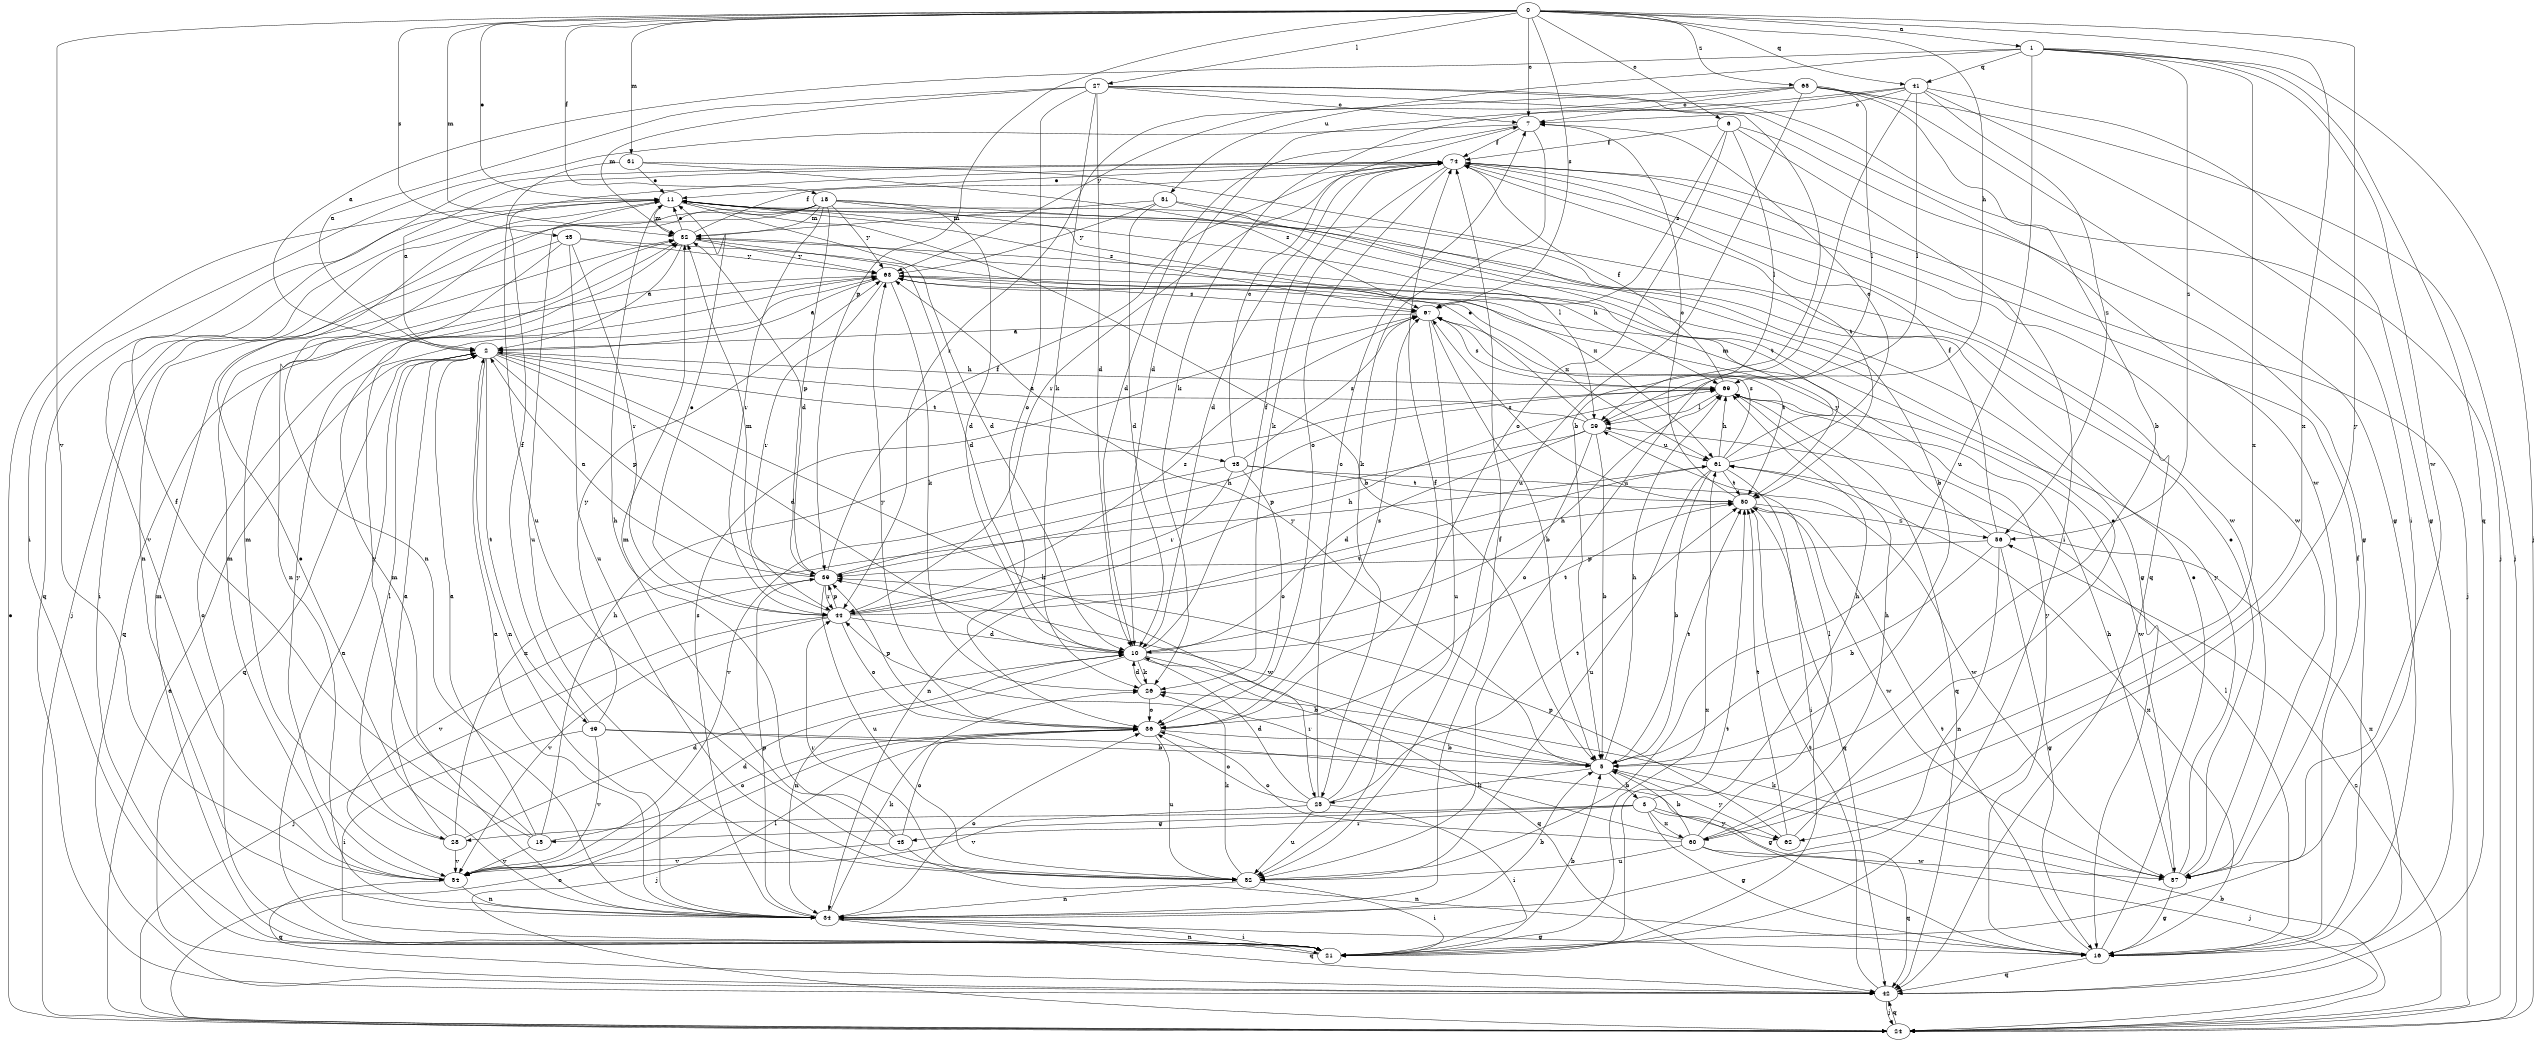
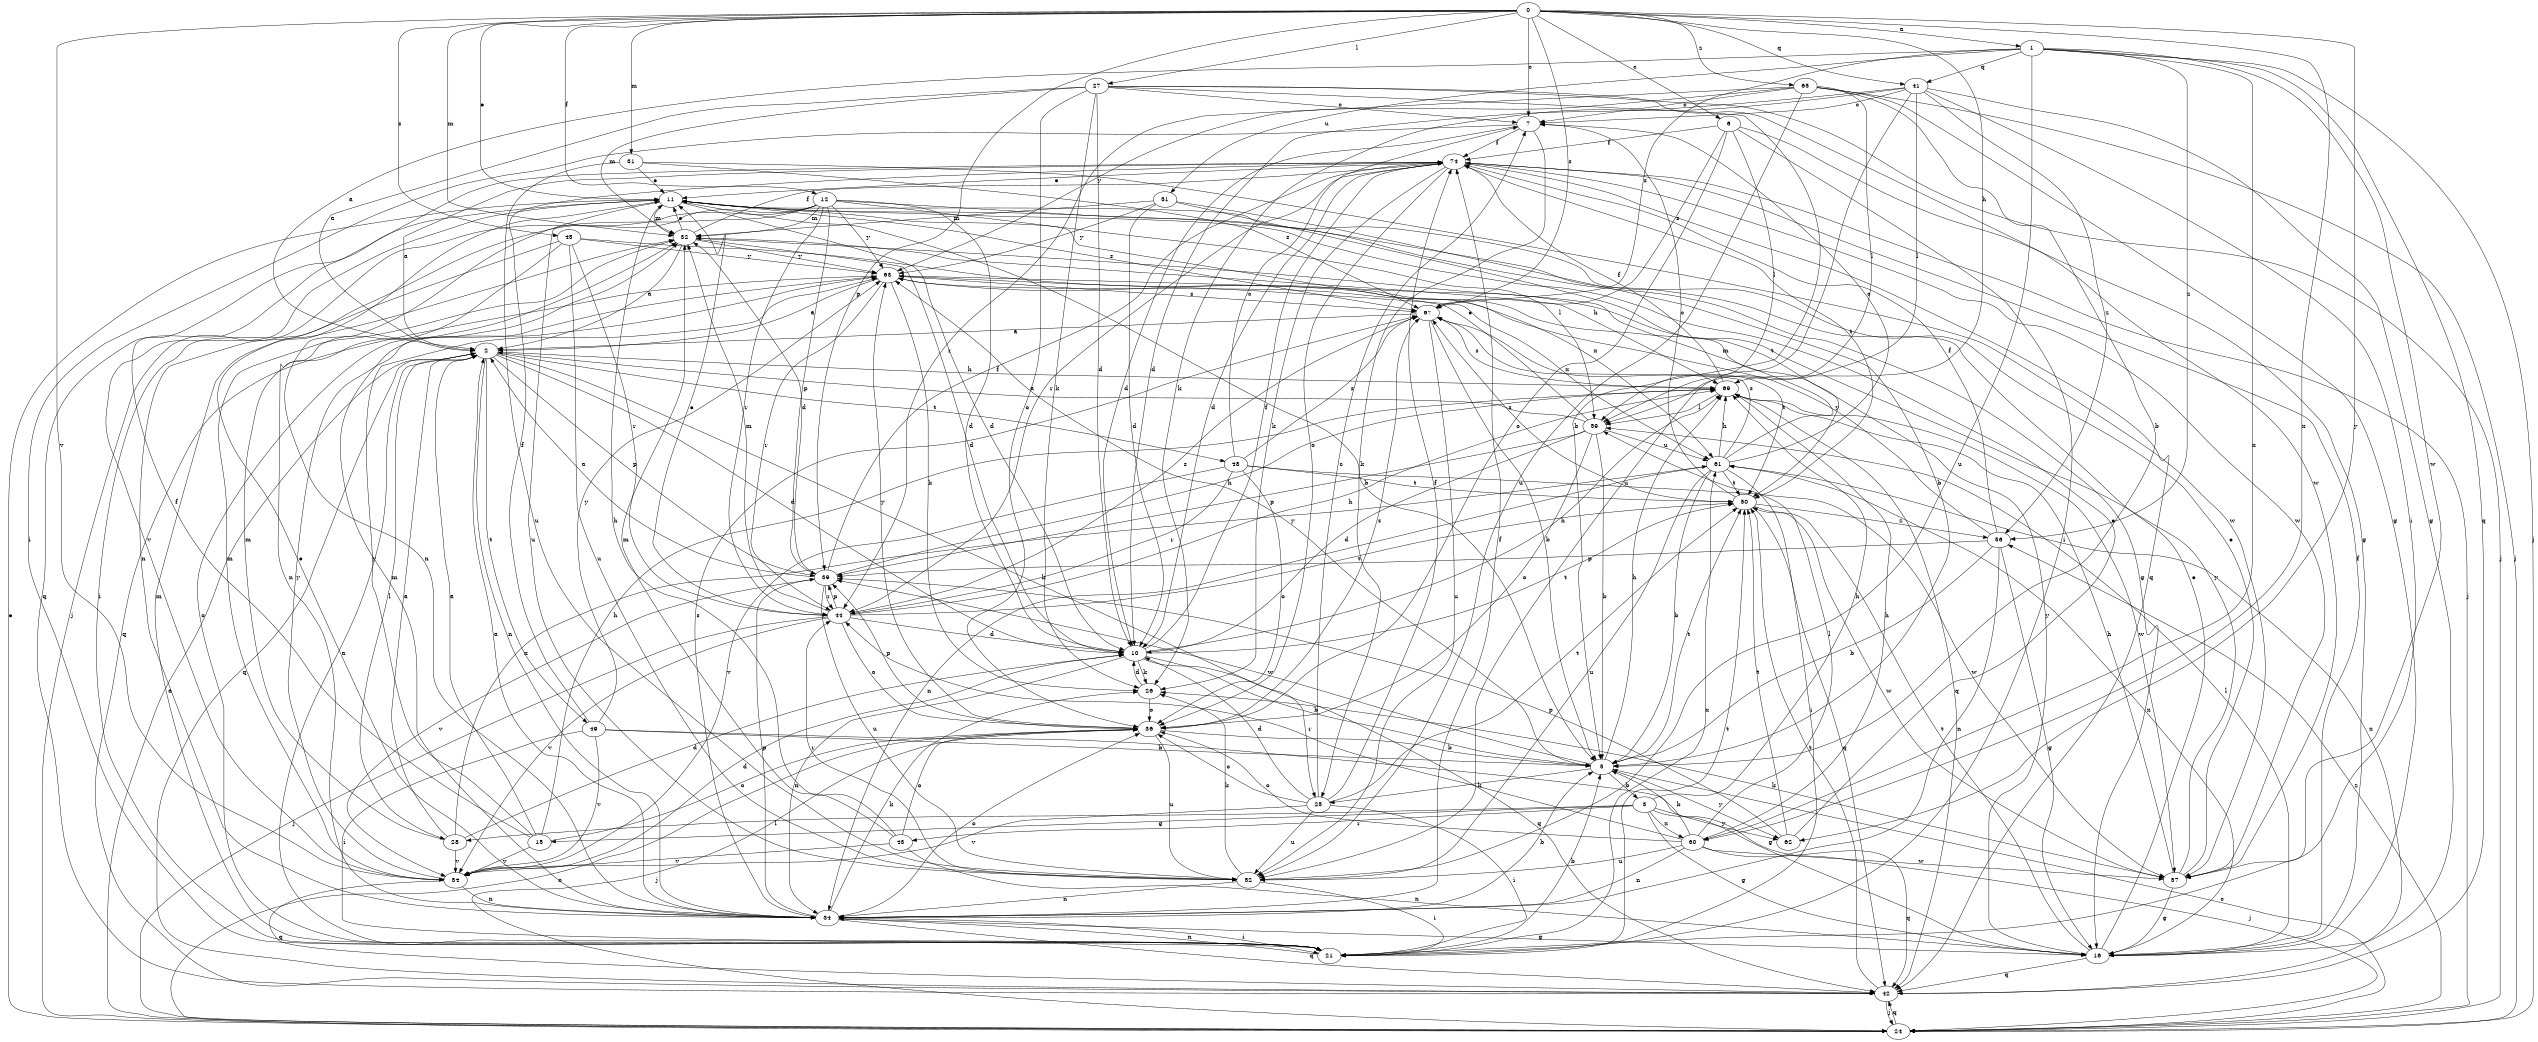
none -> (1675, 121)
(825, 200) -> (825, 200)
(1595, 426) -> (1595, 426)
(2222, 899) -> (2222, 899)
none -> (1270, 912)
